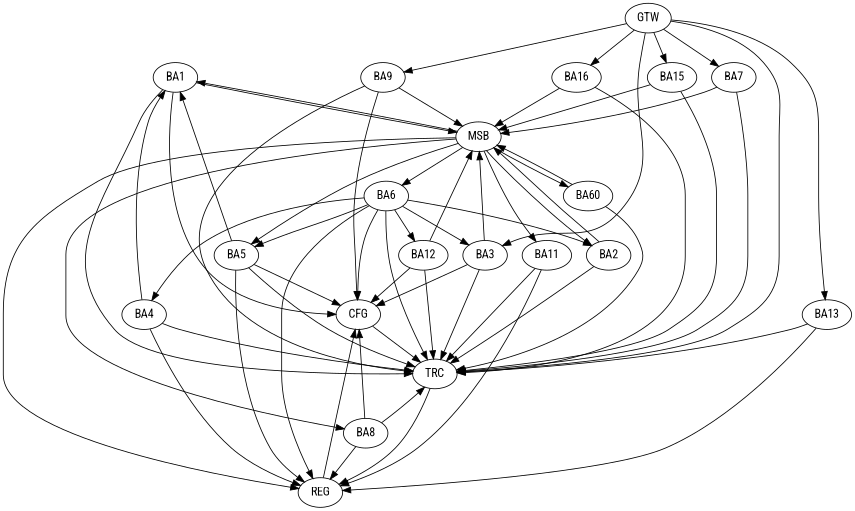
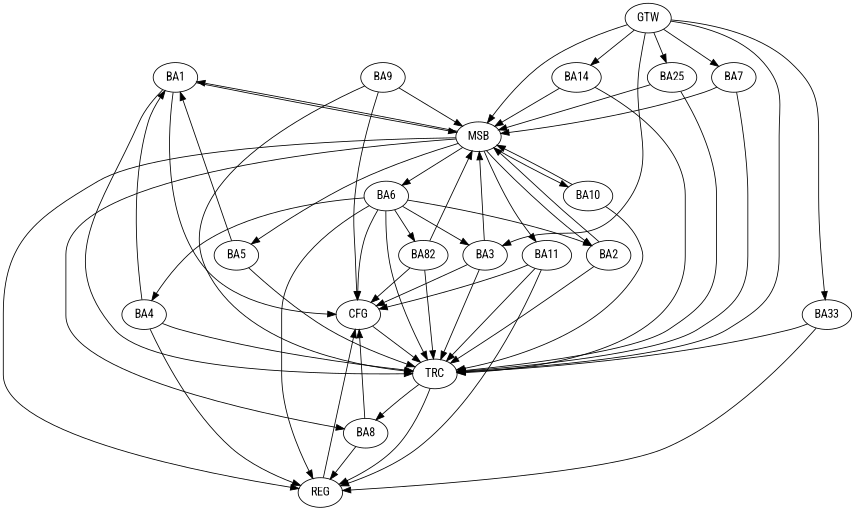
(519, 47) -> (551, 58)
(577, 77) -> (577, 77)
(672, 77) -> (672, 77)
(588, 196) -> (588, 196)
(315, 224) -> none
(423, 255) -> (423, 255)
(296, 284) -> (458, 288)
(827, 315) -> (827, 315)
(246, 381) -> none
(400, 408) -> (400, 399)
